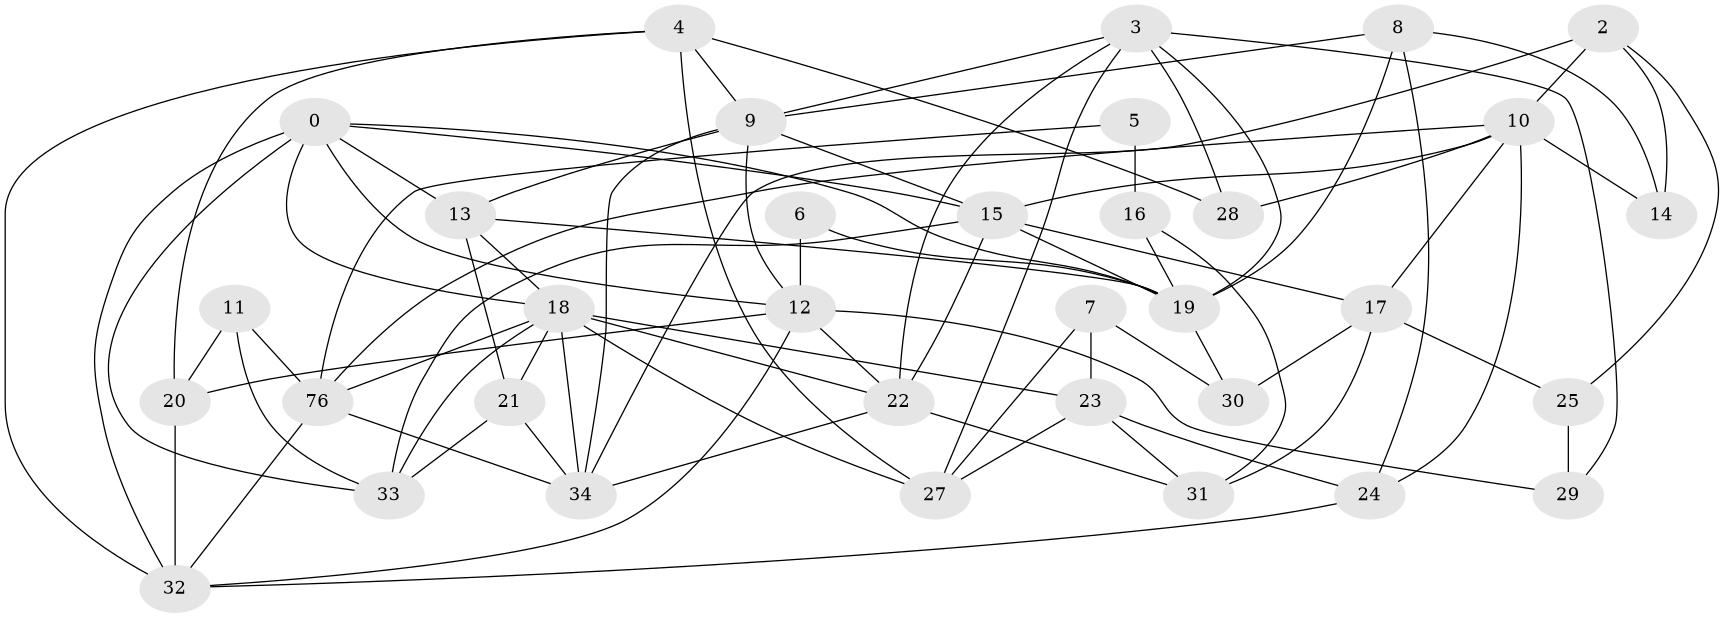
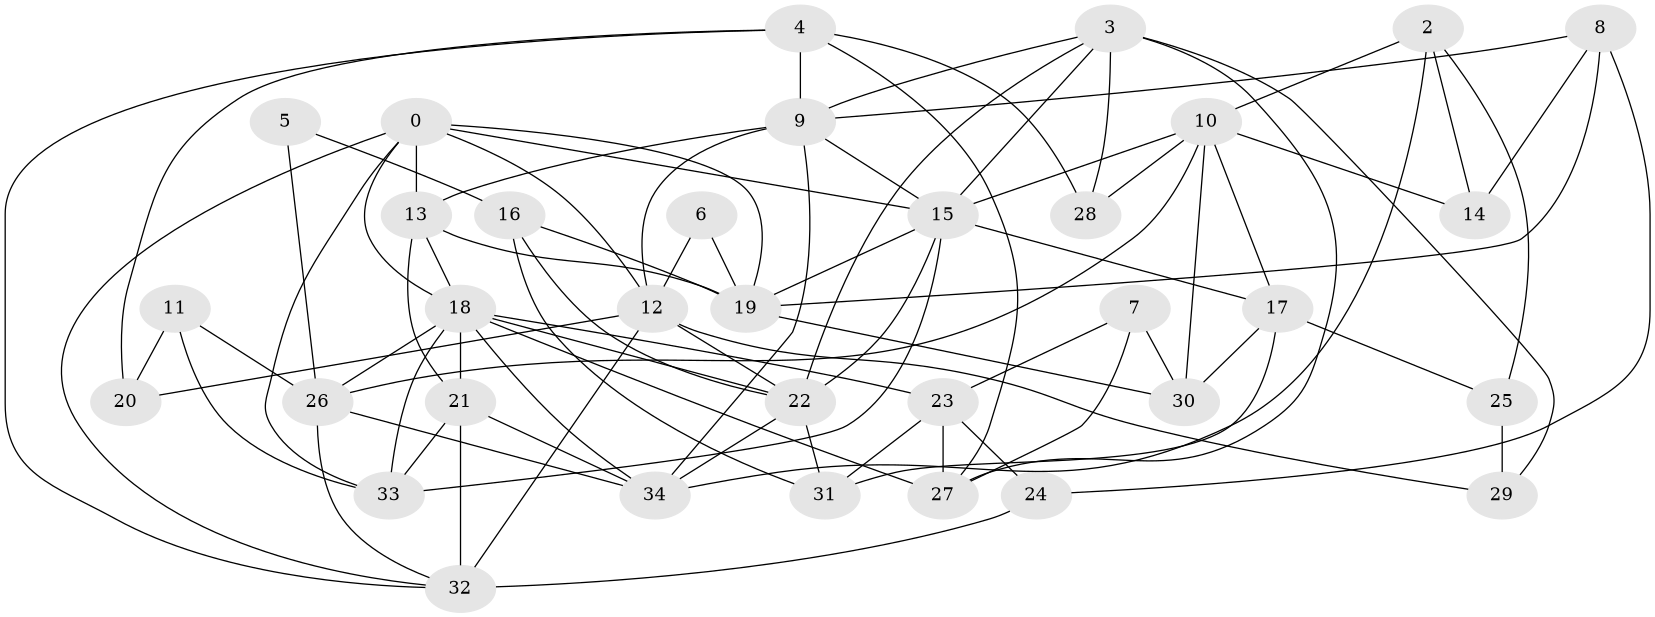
(1265, 167) -> (1020, 129)
none -> (583, 314)
(1503, 333) -> (1195, 262)
(318, 402) -> (318, 402)
(175, 496) -> (461, 496)
